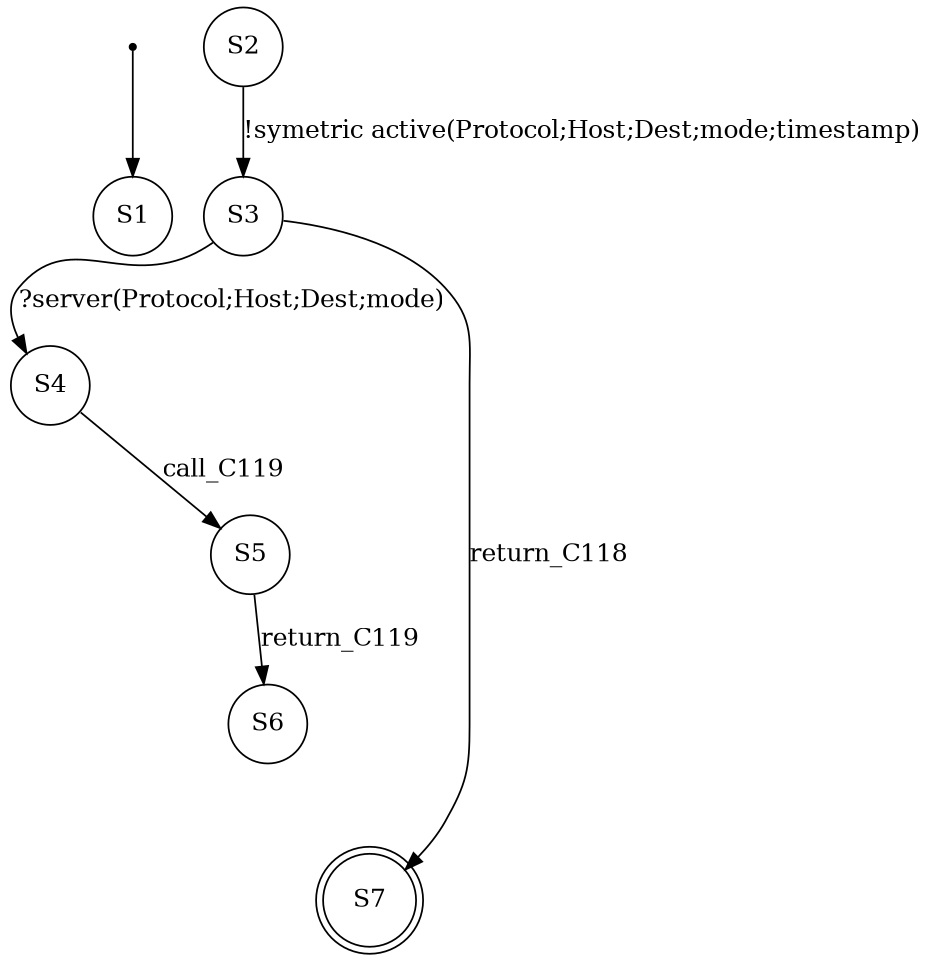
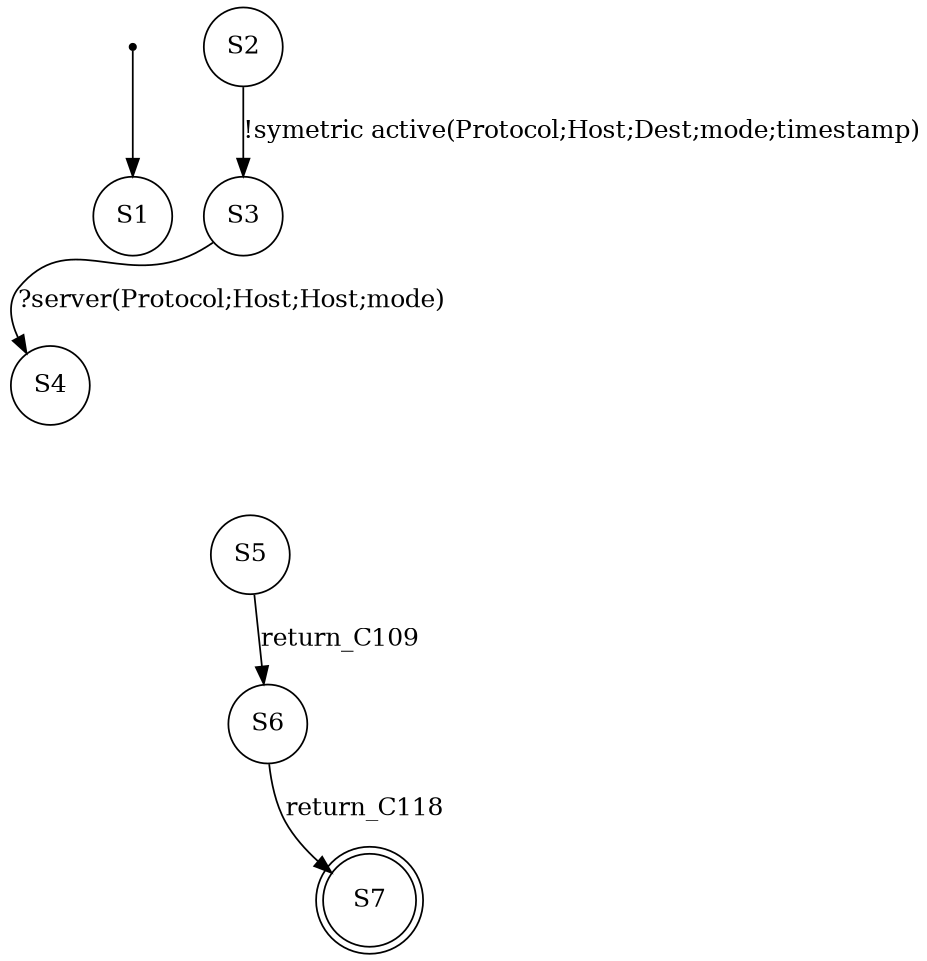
(232, 301) -> (232, 301)
(144, 465) -> none
(470, 487) -> (283, 818)
(341, 639) -> (341, 639)
